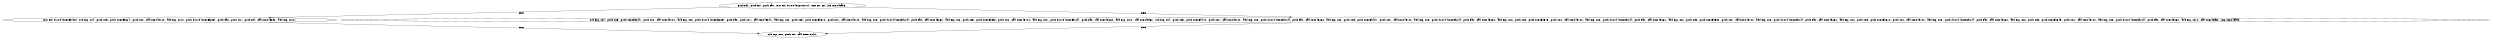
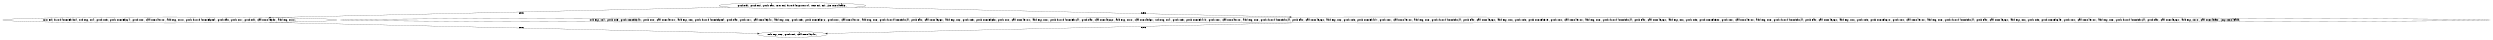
(792, 34) -> (792, 34)
